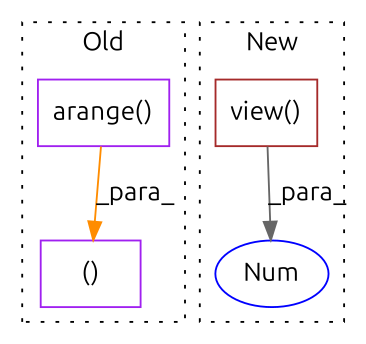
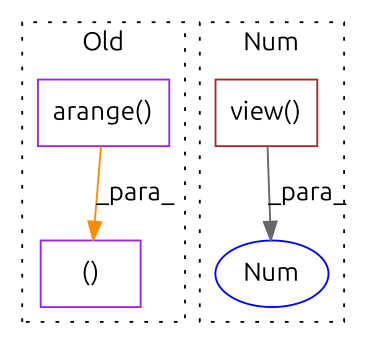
(272, 43) -> (272, 43)
